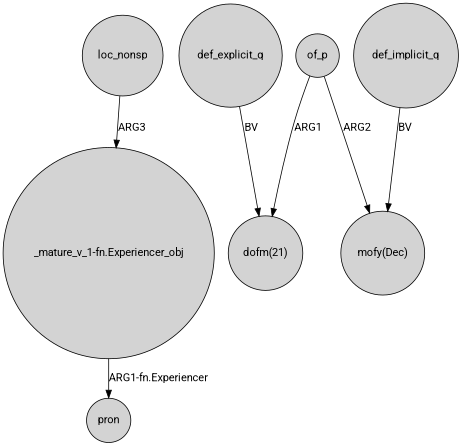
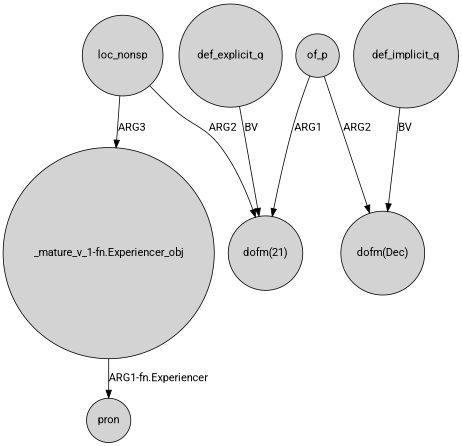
none -> (213, 138)
(383, 253) -> (383, 253)
